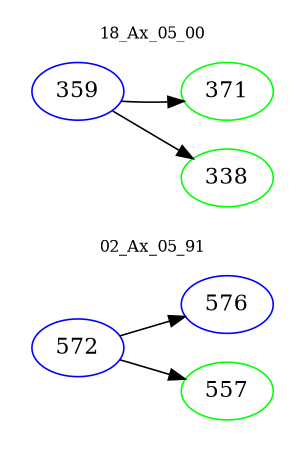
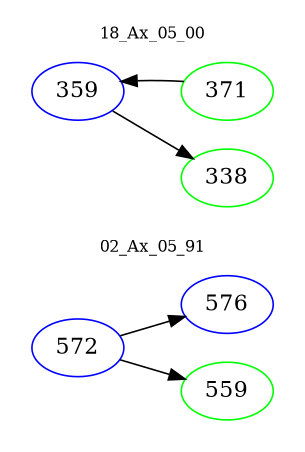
(144, 102) -> (161, 81)
(227, 391) -> (227, 391)
